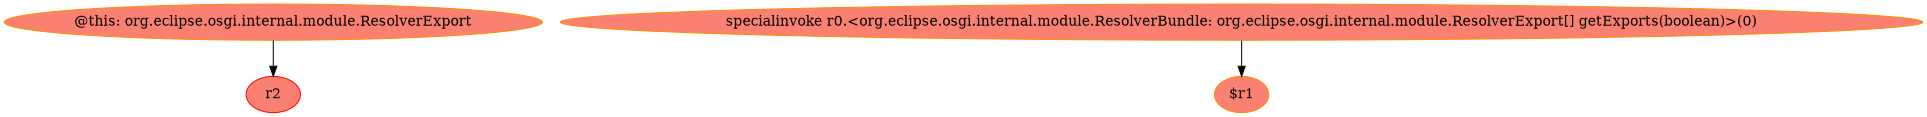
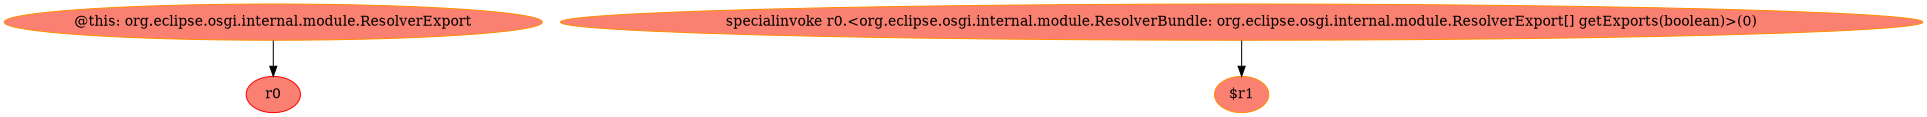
(273, 95) -> (273, 95)
